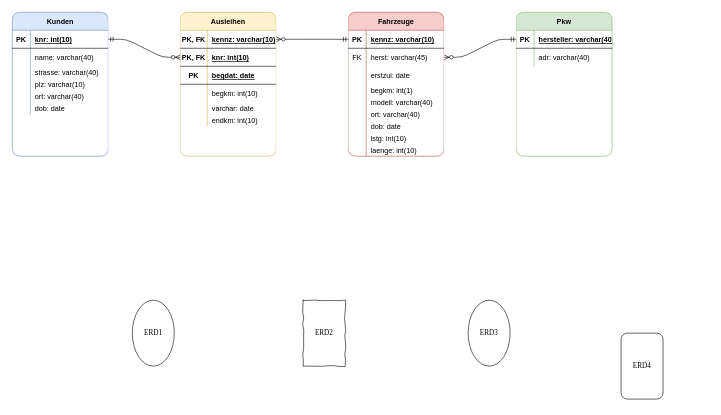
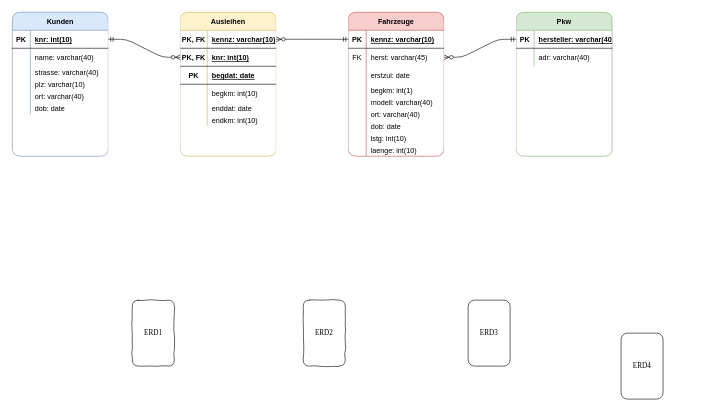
(236, 109) -> (234, 109)
(153, 333) -> (153, 333)
(324, 333) -> (324, 333)
(489, 333) -> (489, 333)
